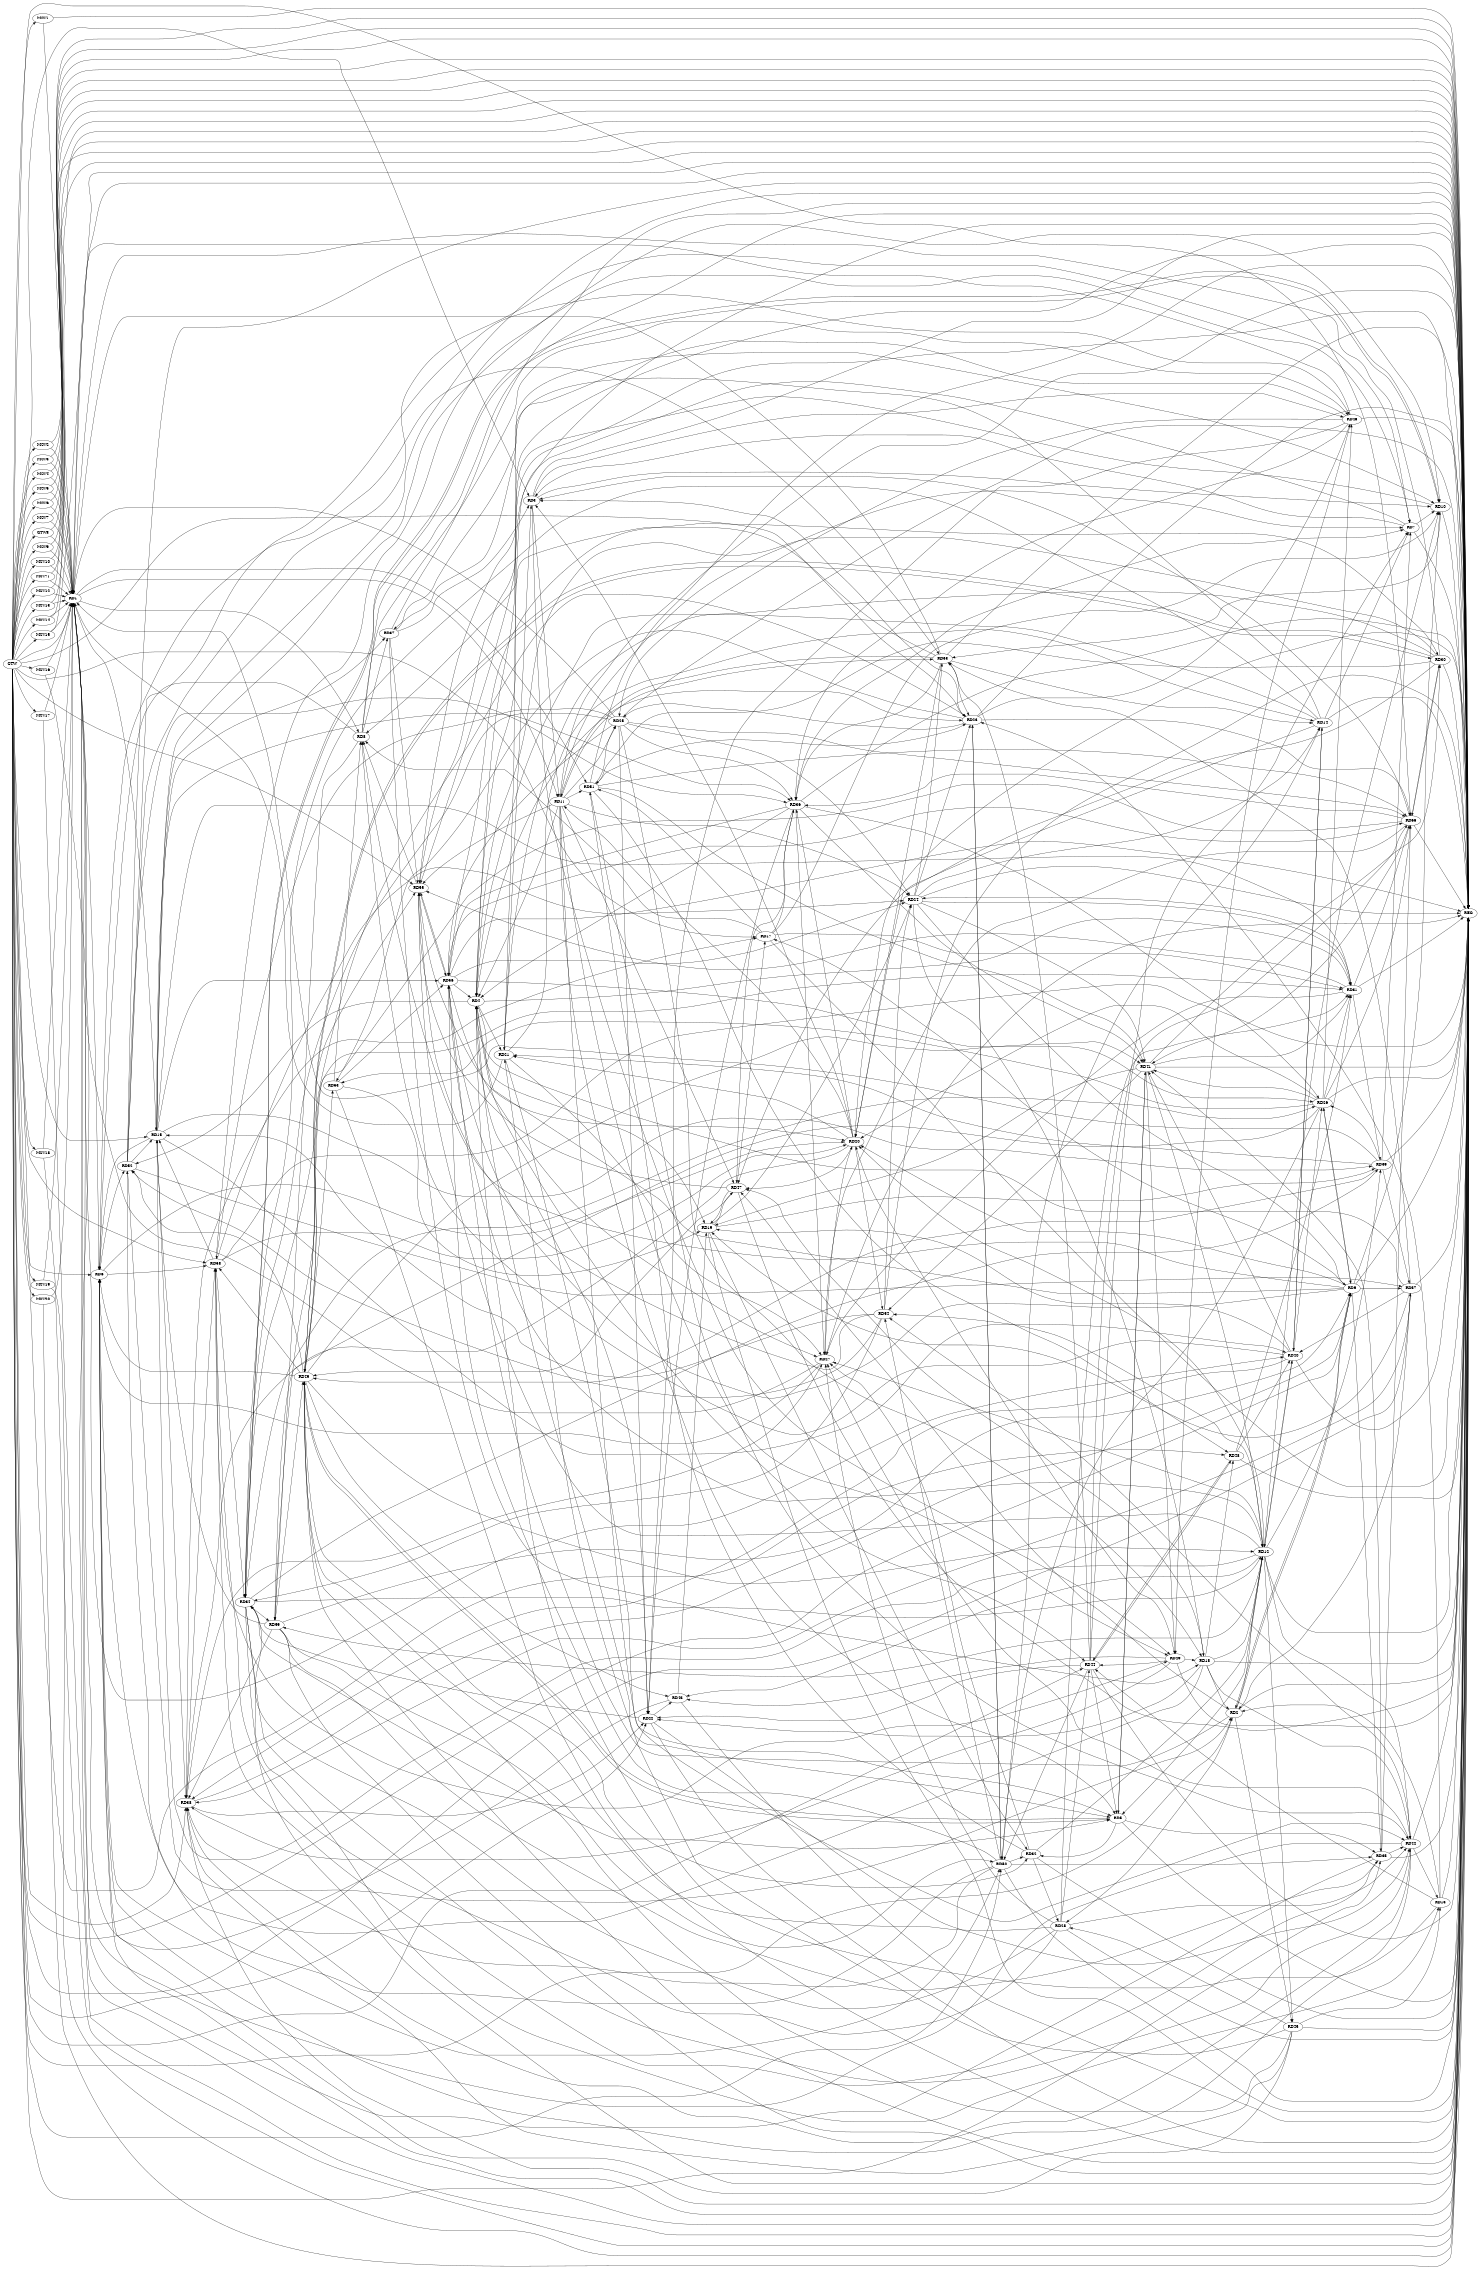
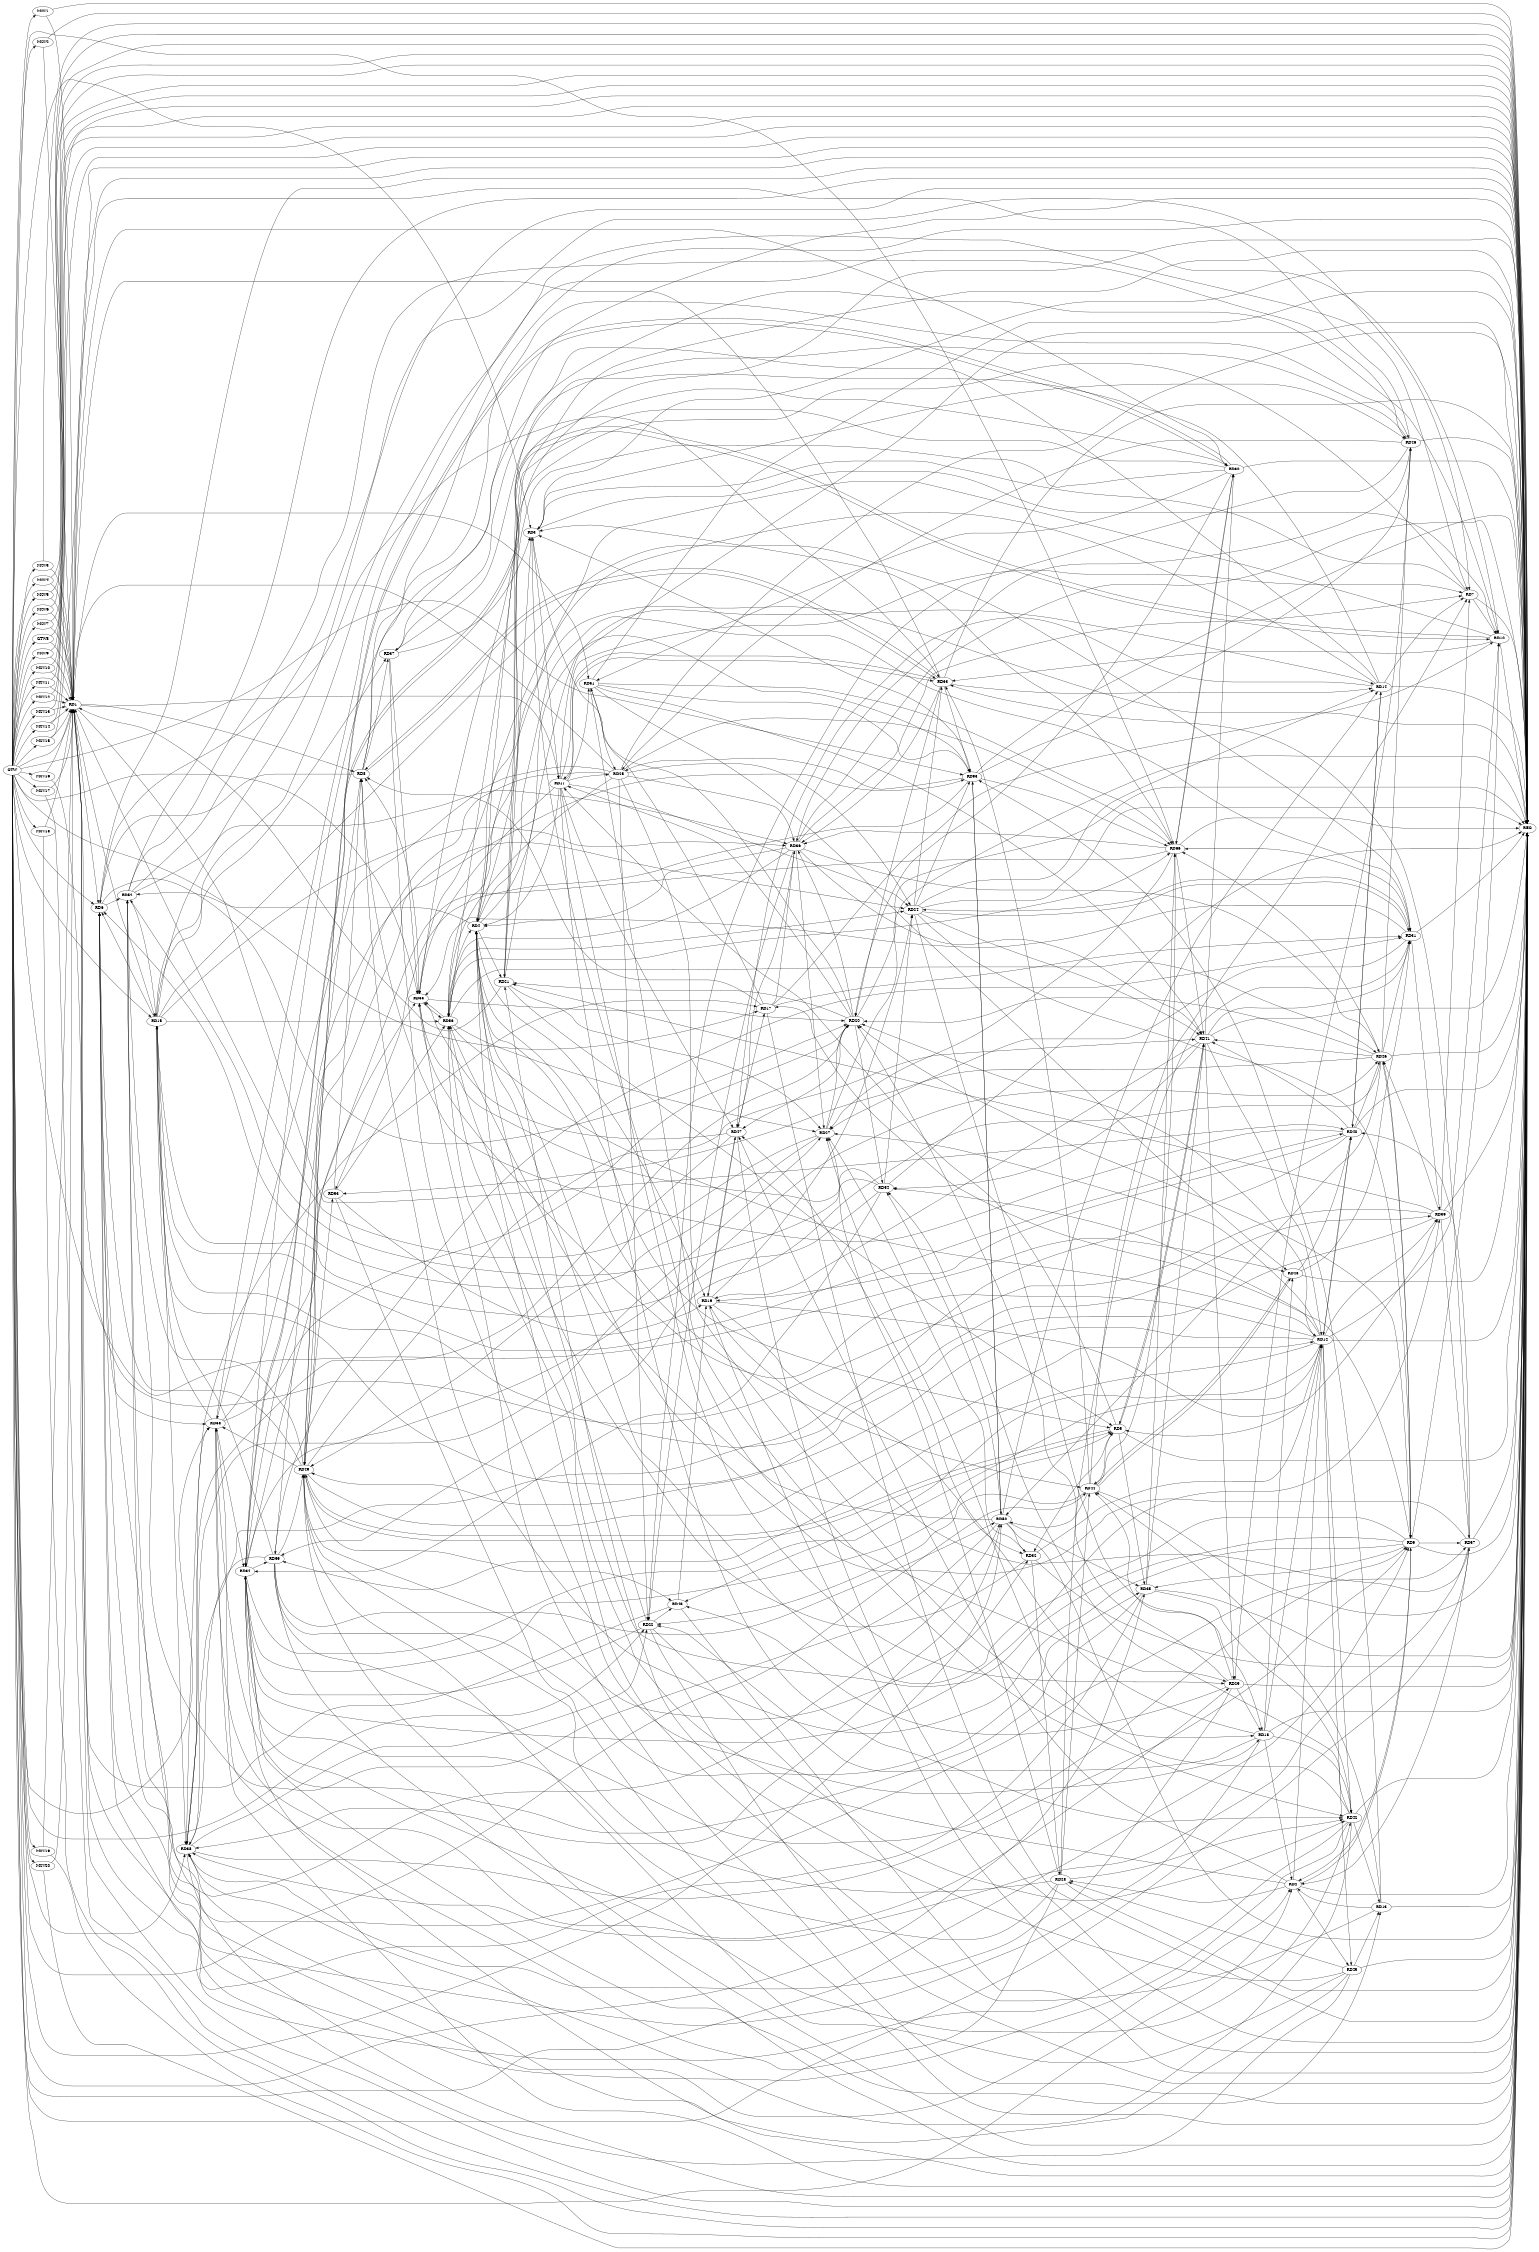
(43, 577) -> (43, 683)
none -> (628, 579)
(972, 720) -> (972, 777)
(681, 1419) -> (639, 1458)
(690, 1438) -> (874, 1081)
